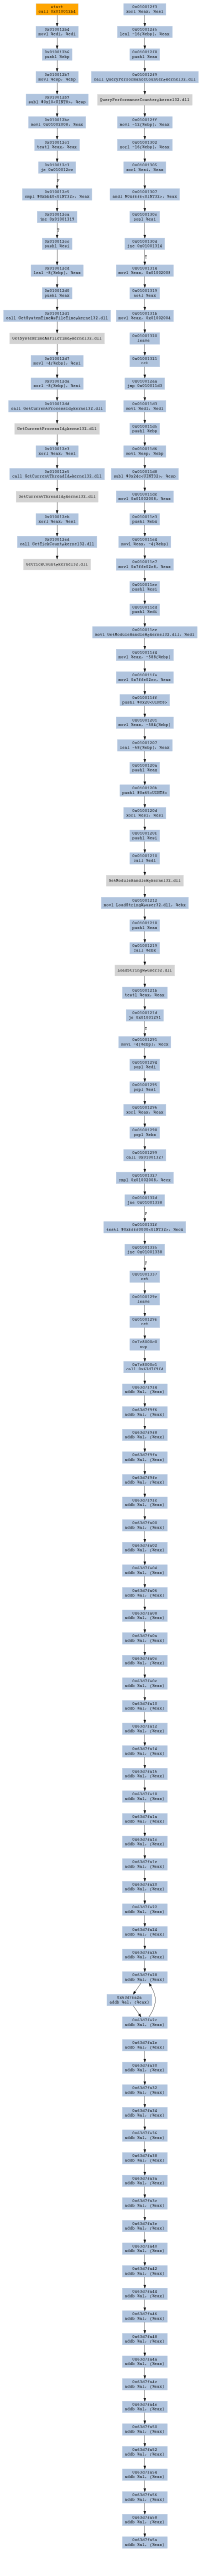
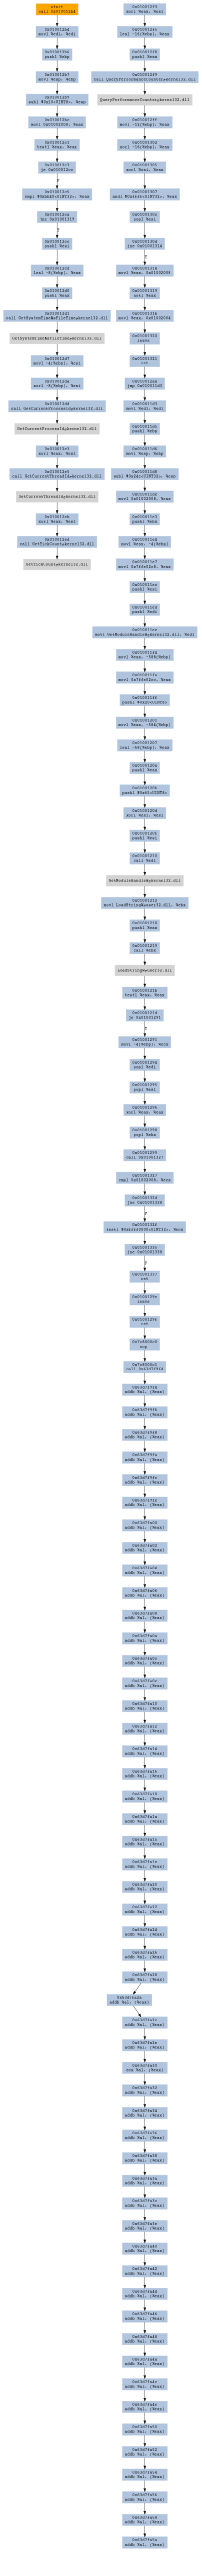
(155, 2002) -> (145, 2032)
(145, 2068) -> (145, 2068)
